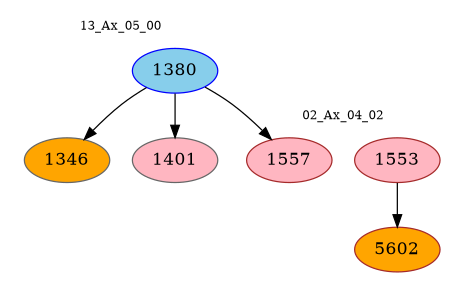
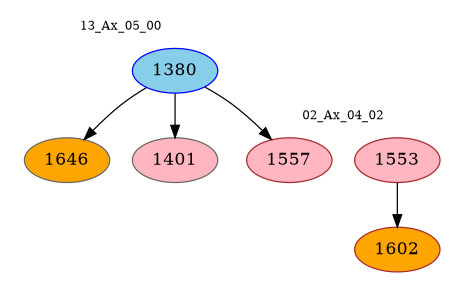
(67, 160) -> (67, 160)
(397, 250) -> (397, 250)
